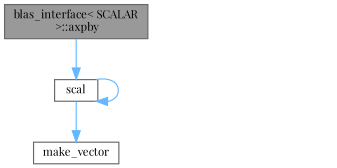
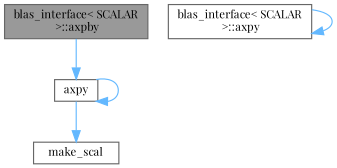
none -> (240, 22)
(76, 90) -> (76, 90)
(76, 153) -> (76, 153)
